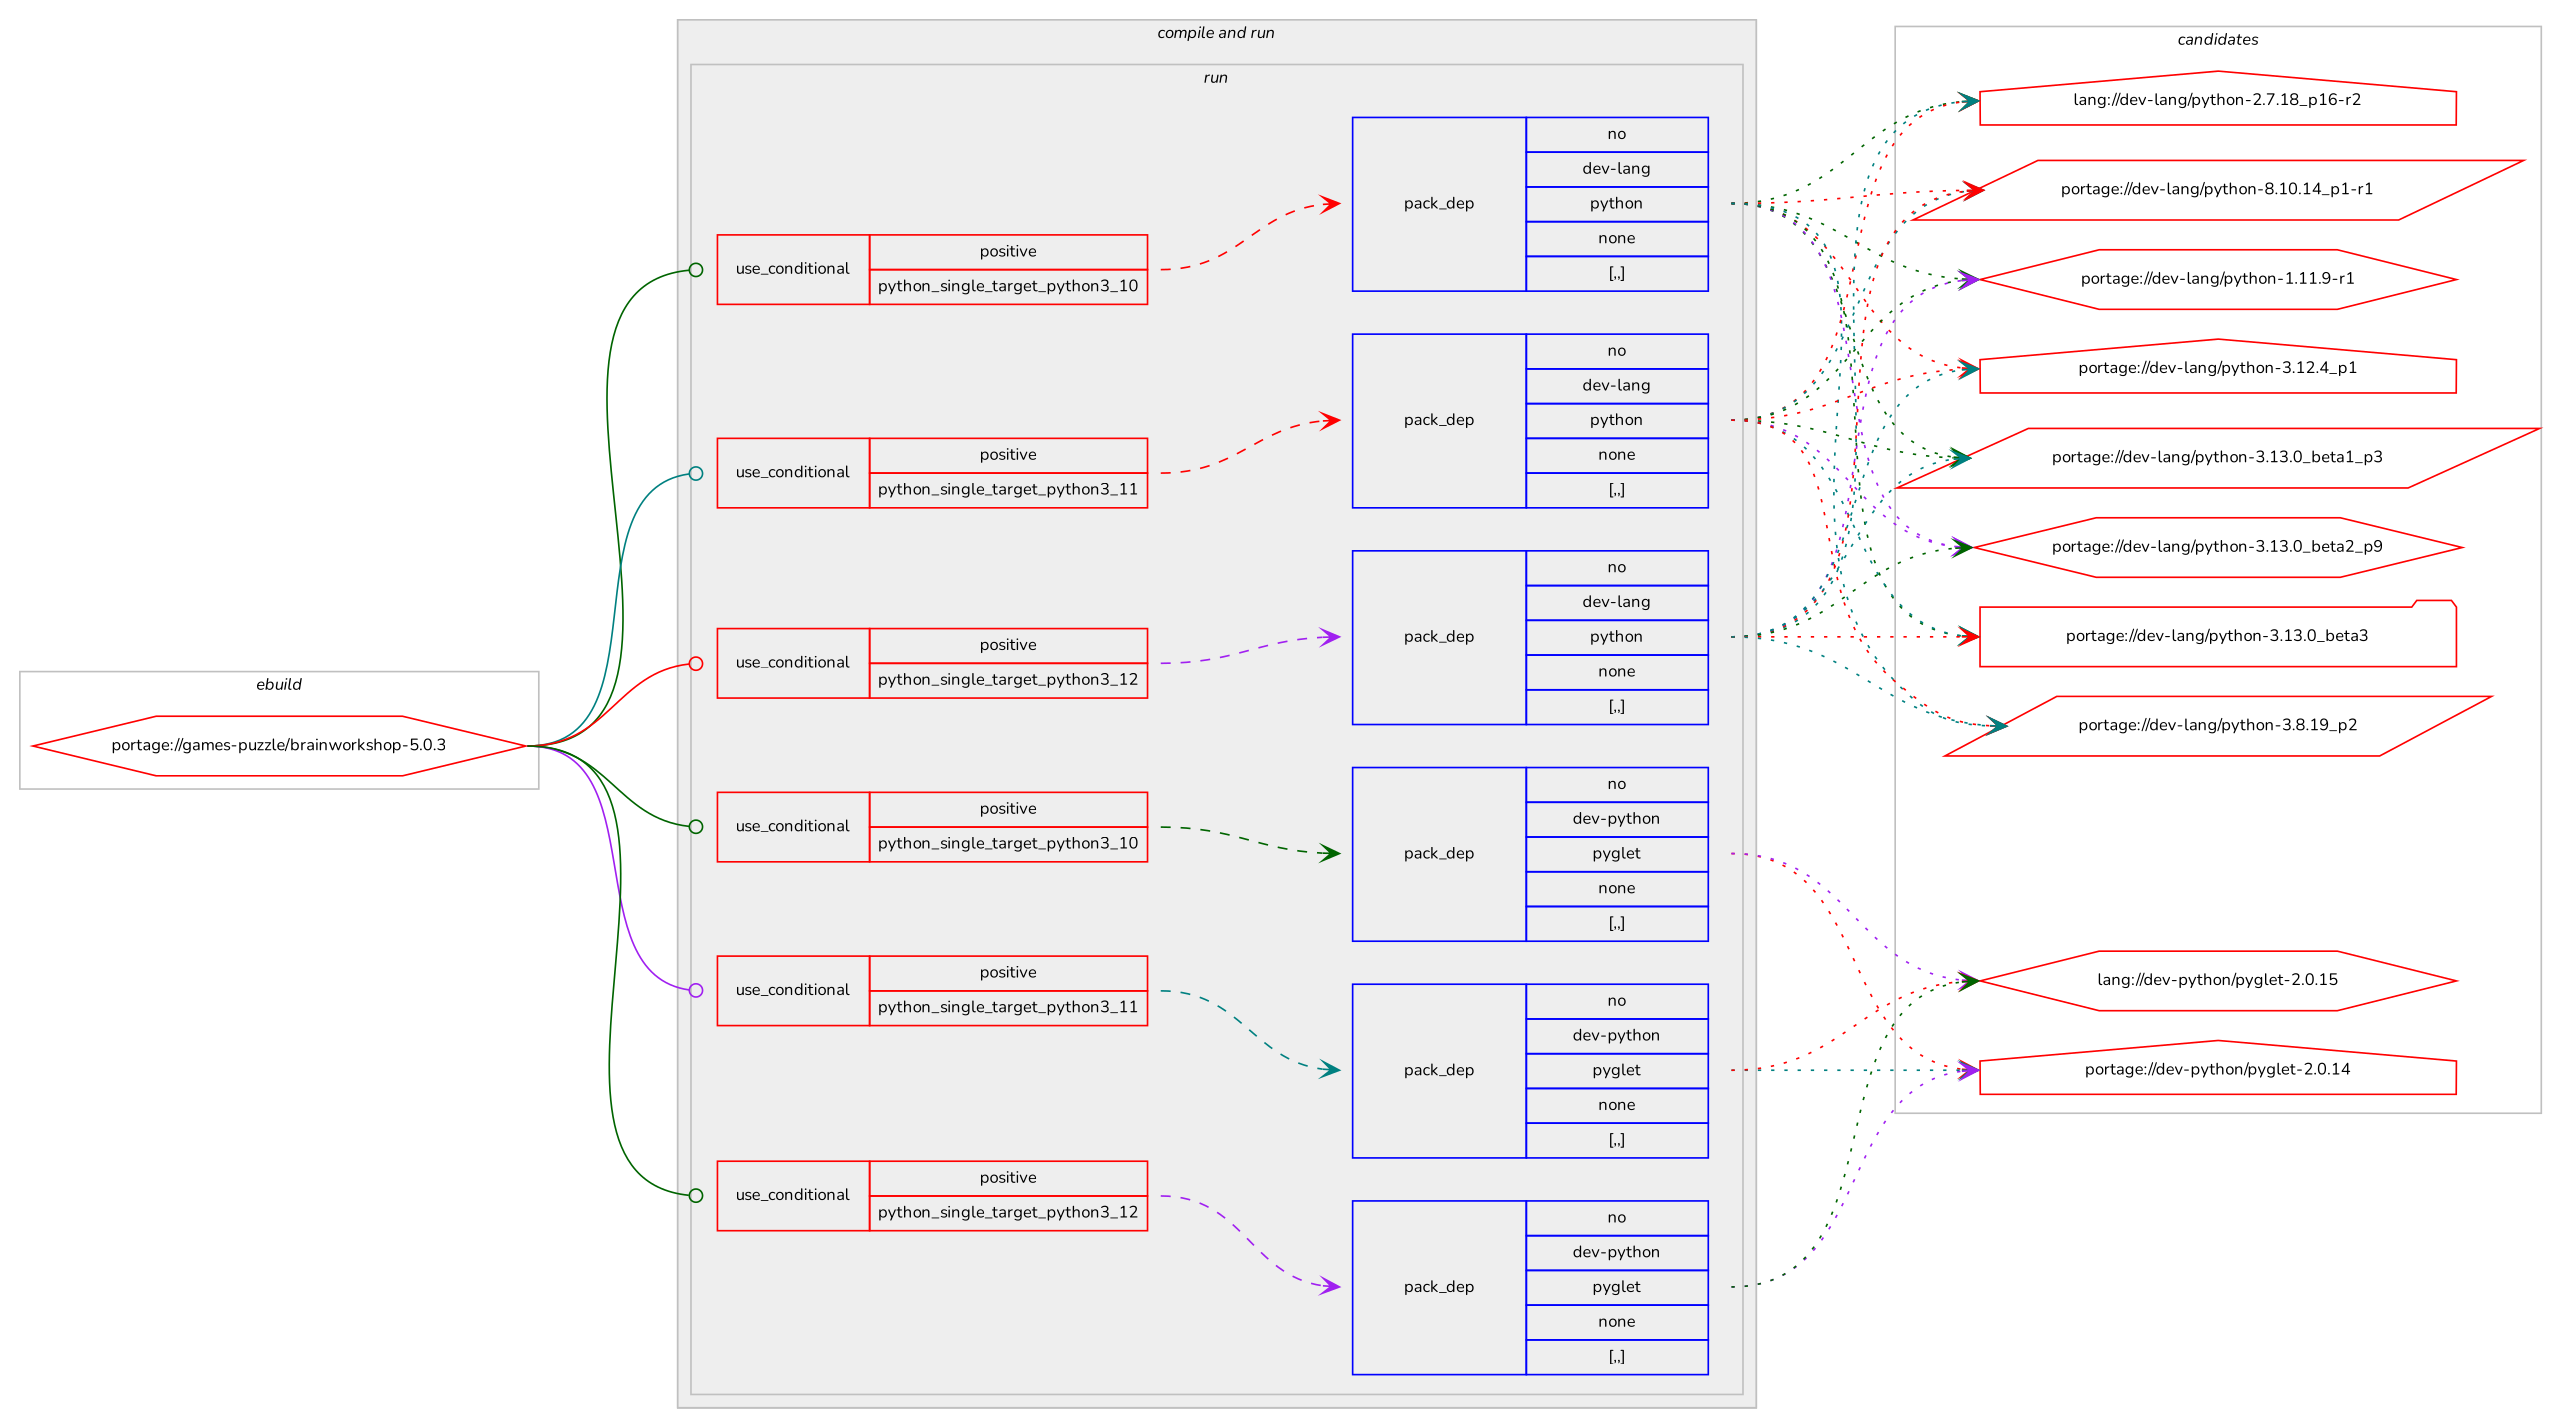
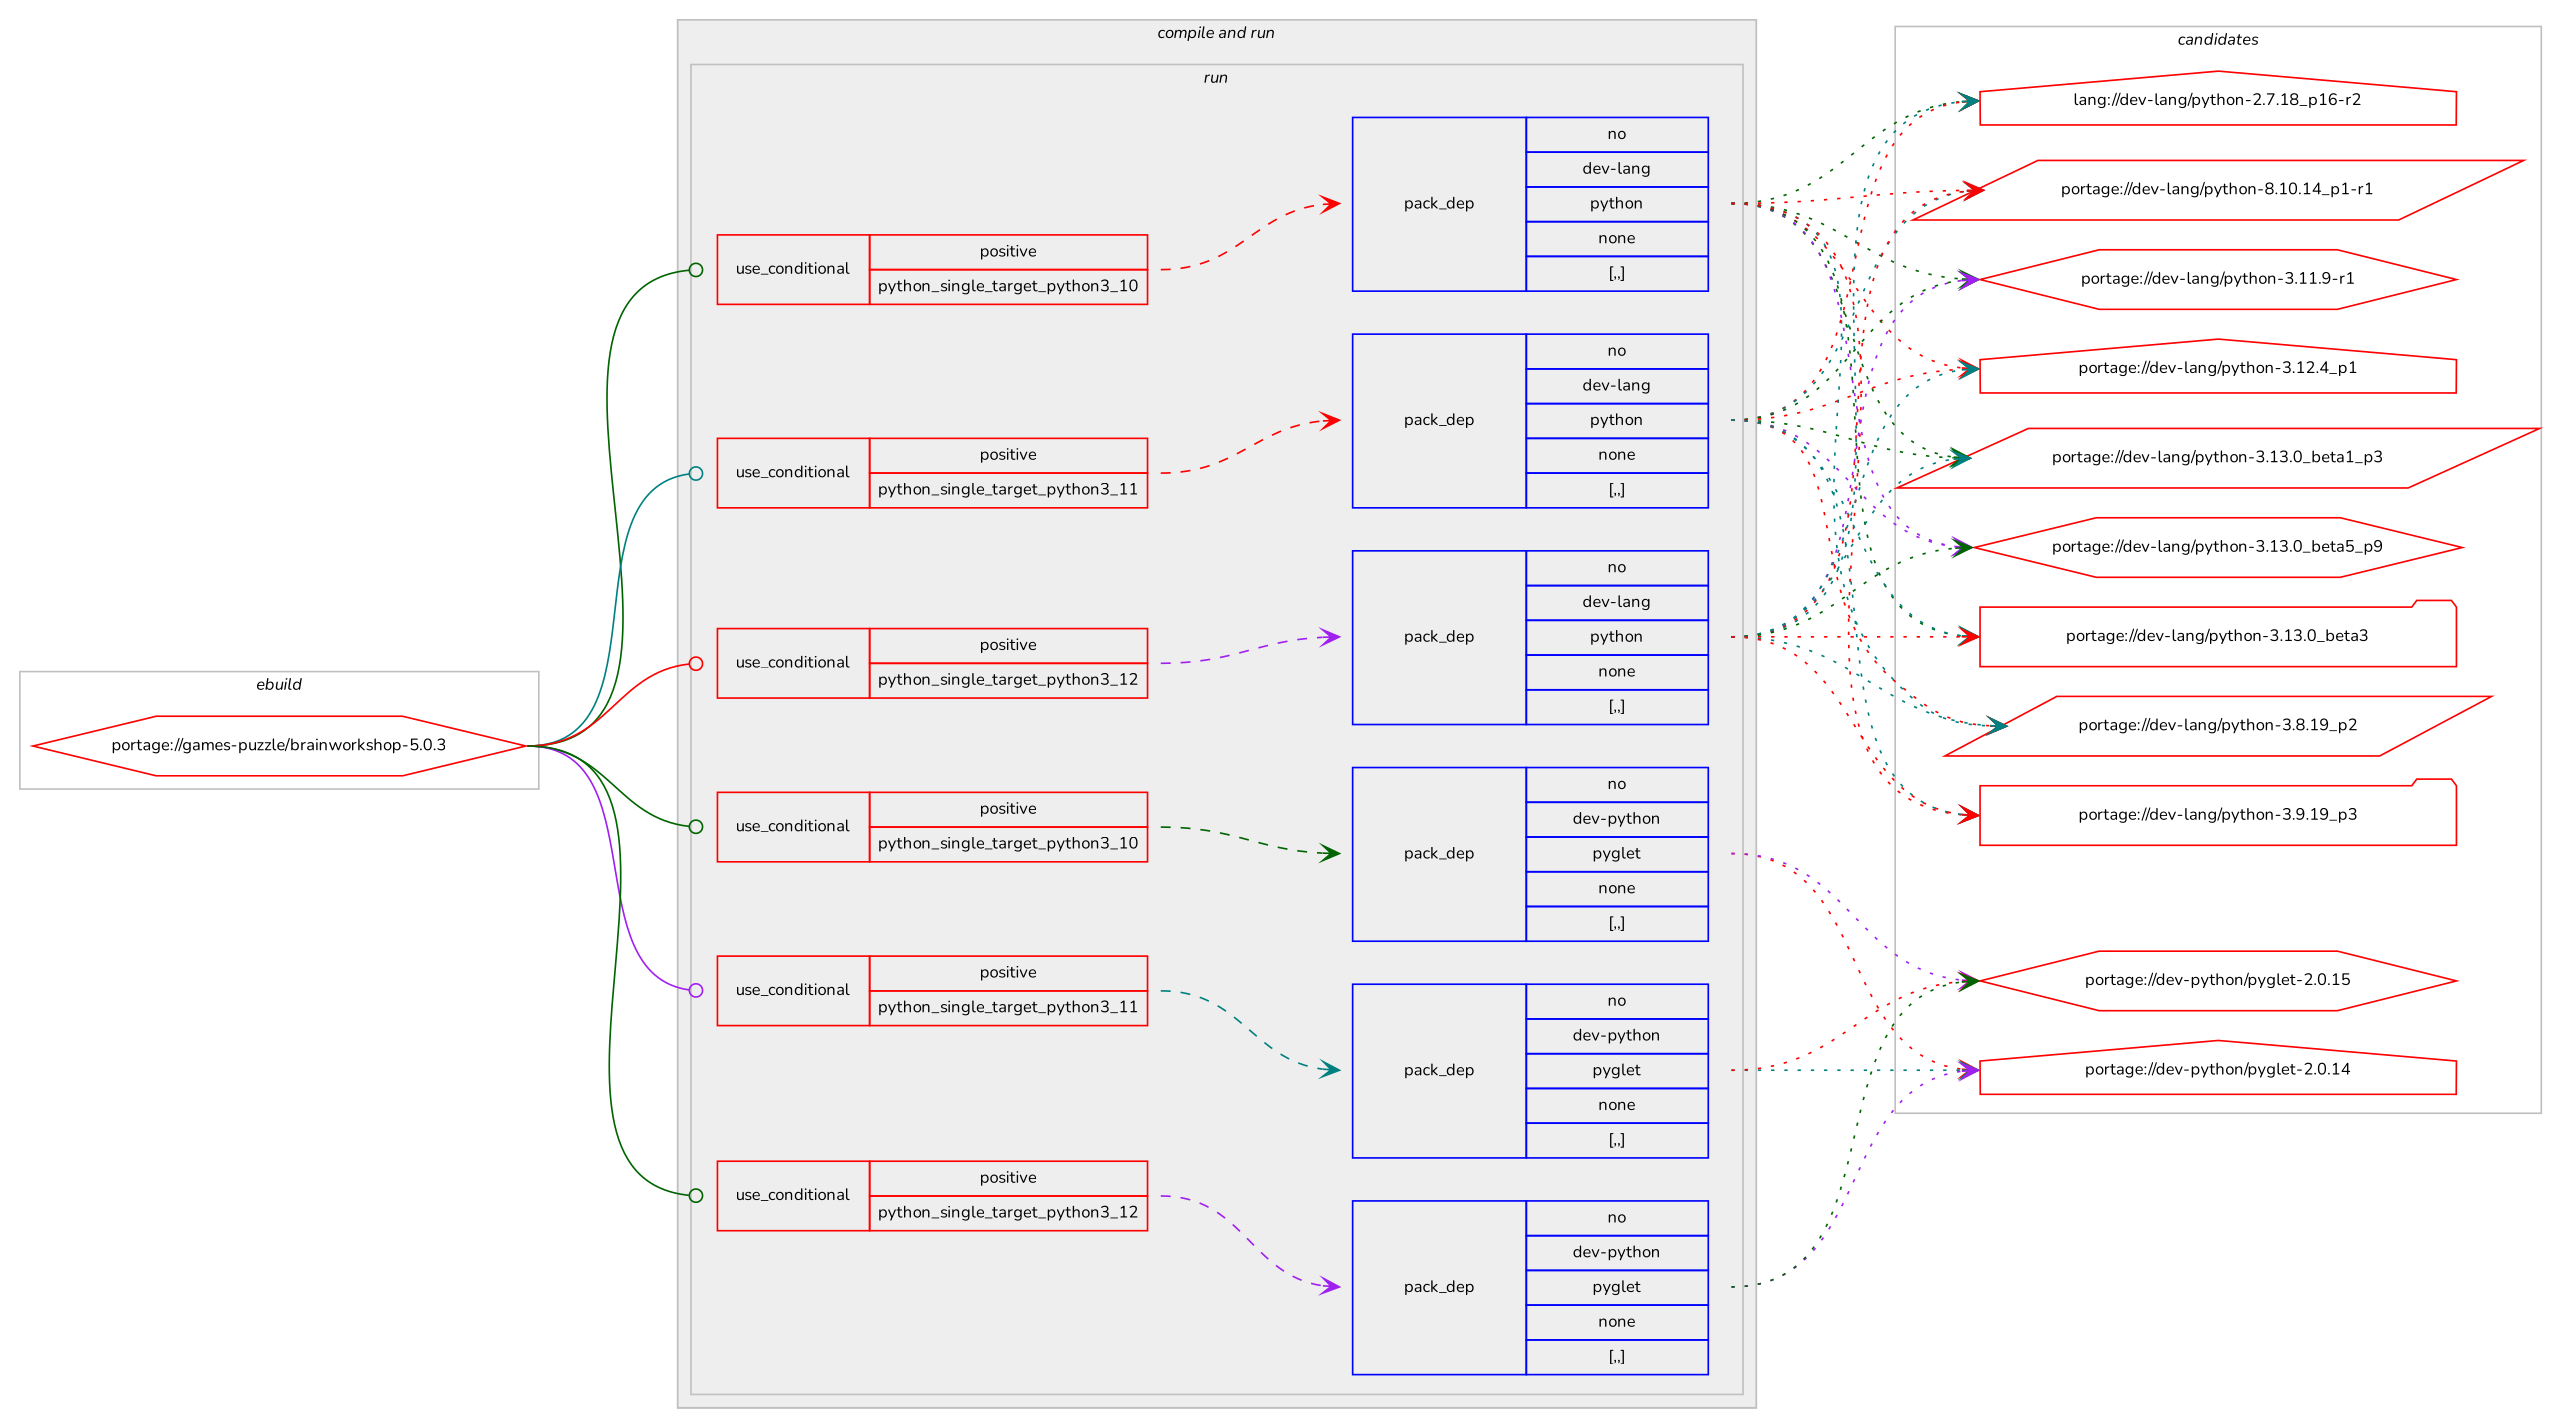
(2218, 280) -> (2218, 280)
(2218, 548) -> (2218, 548)
none -> (2218, 816)
(2218, 981) -> (2218, 981)
